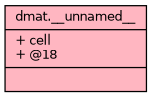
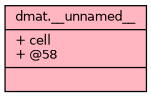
(37, 55) -> (37, 55)
